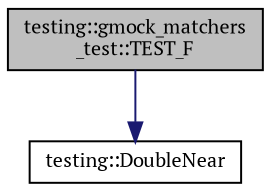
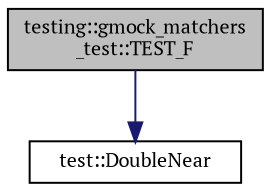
(135, 162) -> (135, 162)
